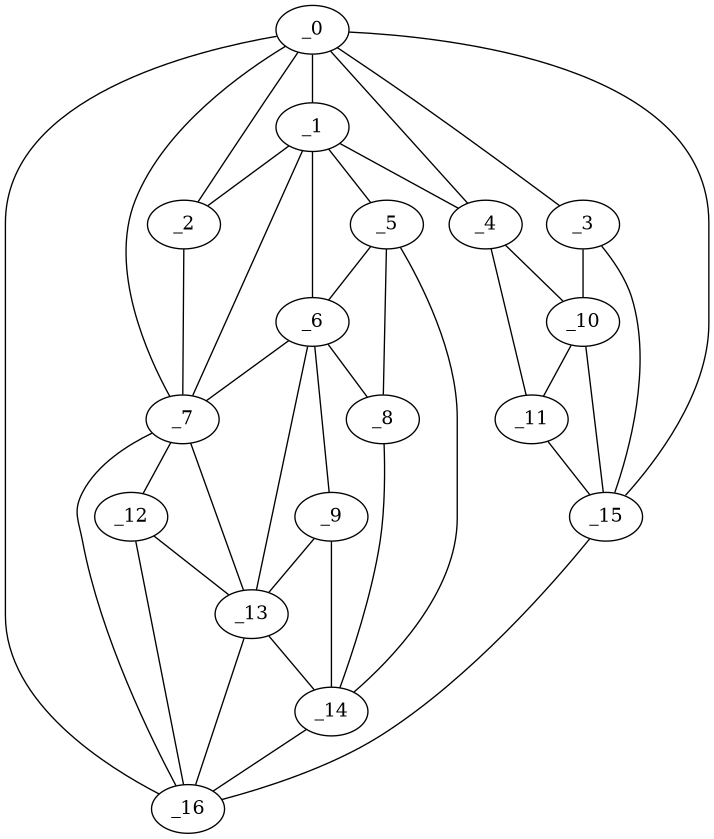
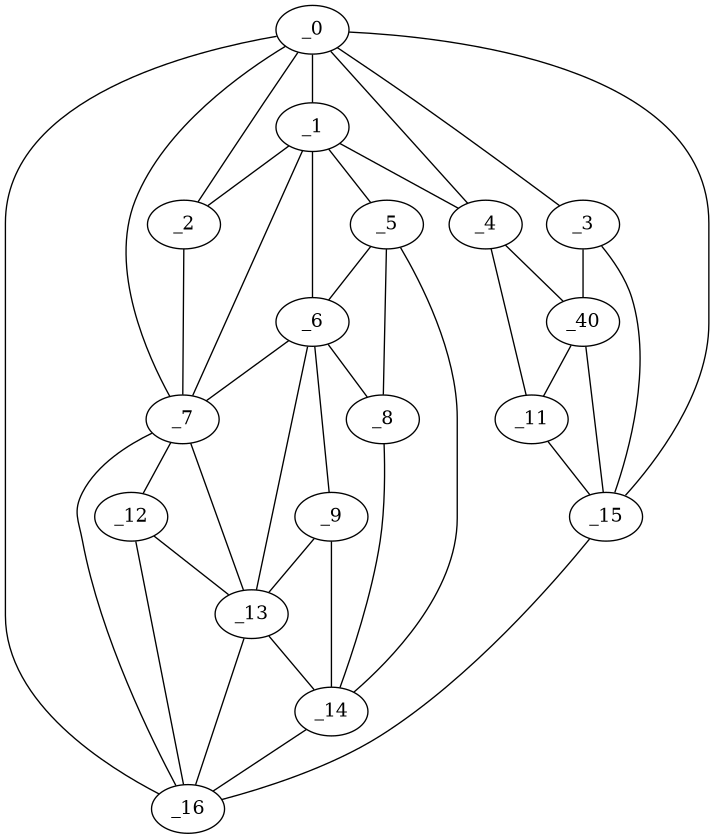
(583, 322) -> (583, 322)
